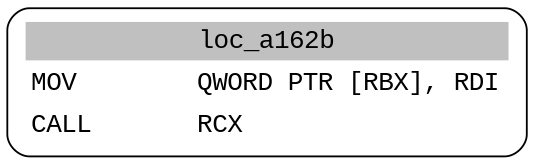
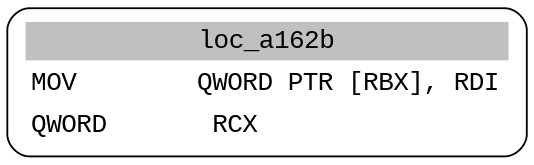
(137, 124) -> (145, 124)
